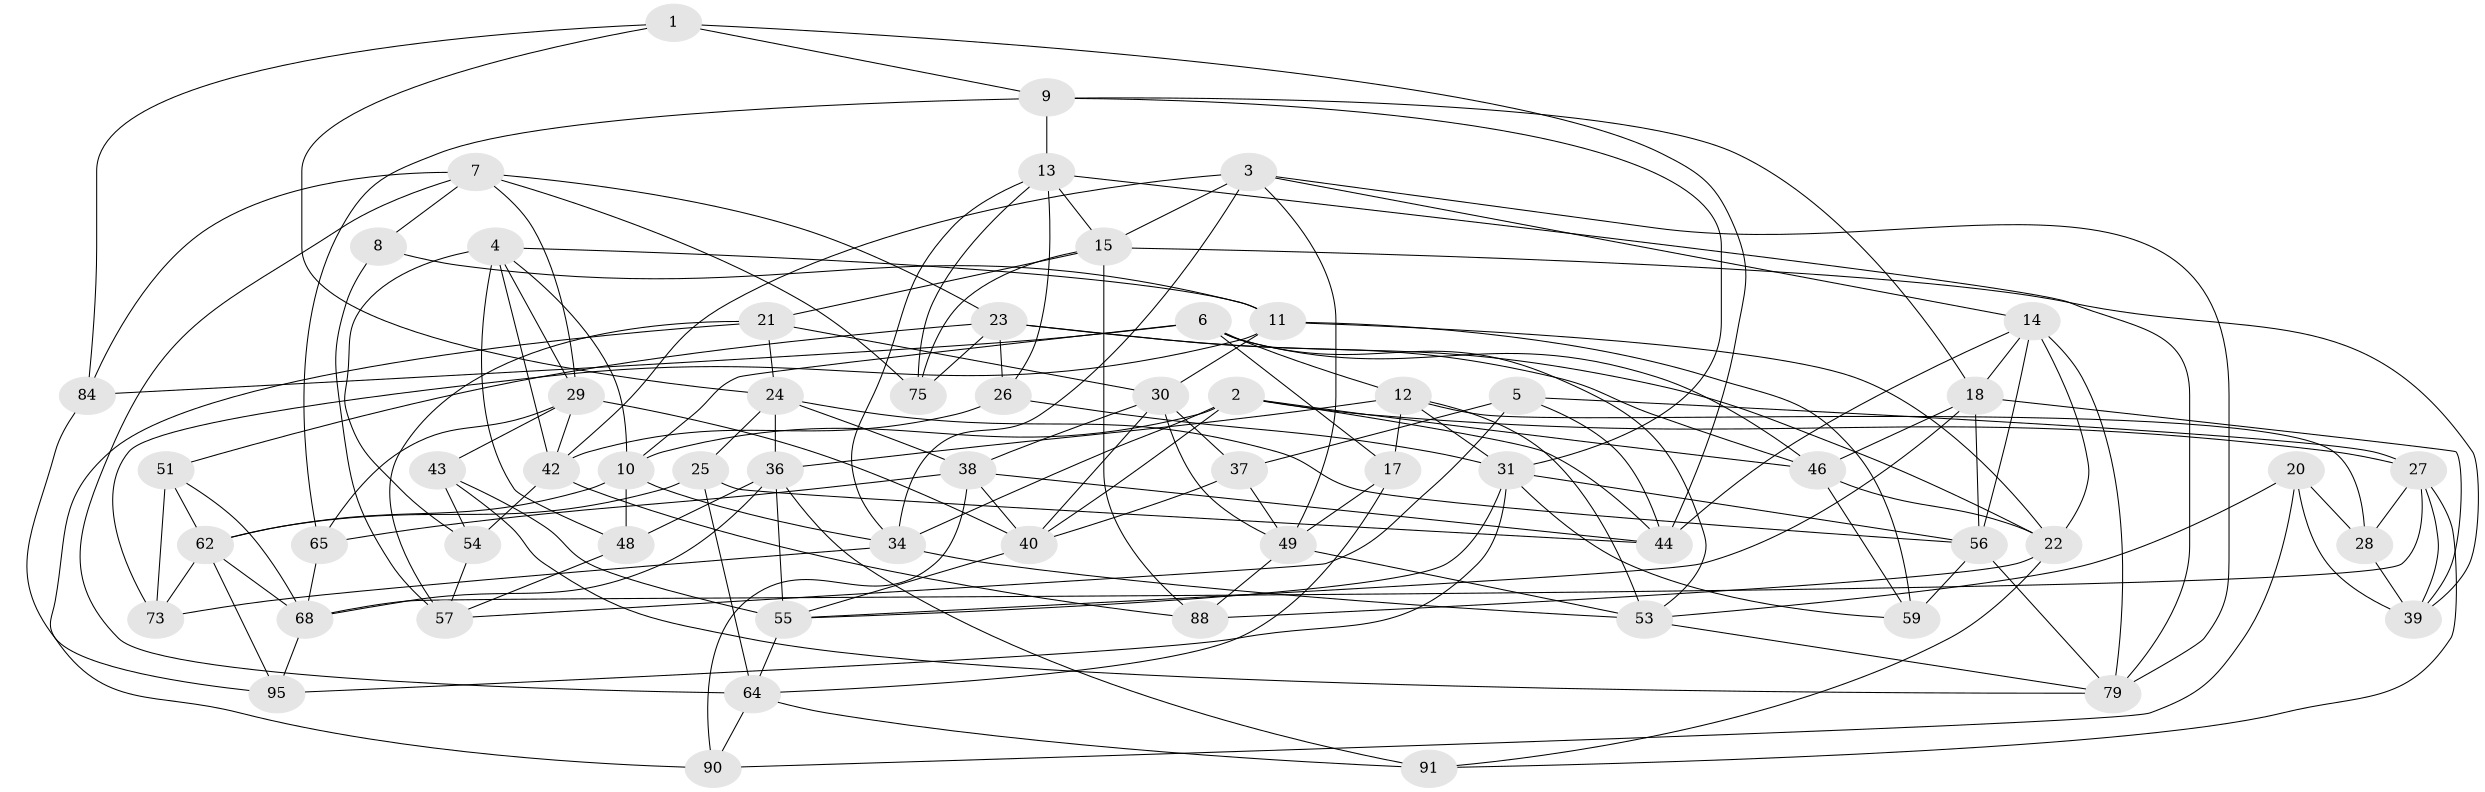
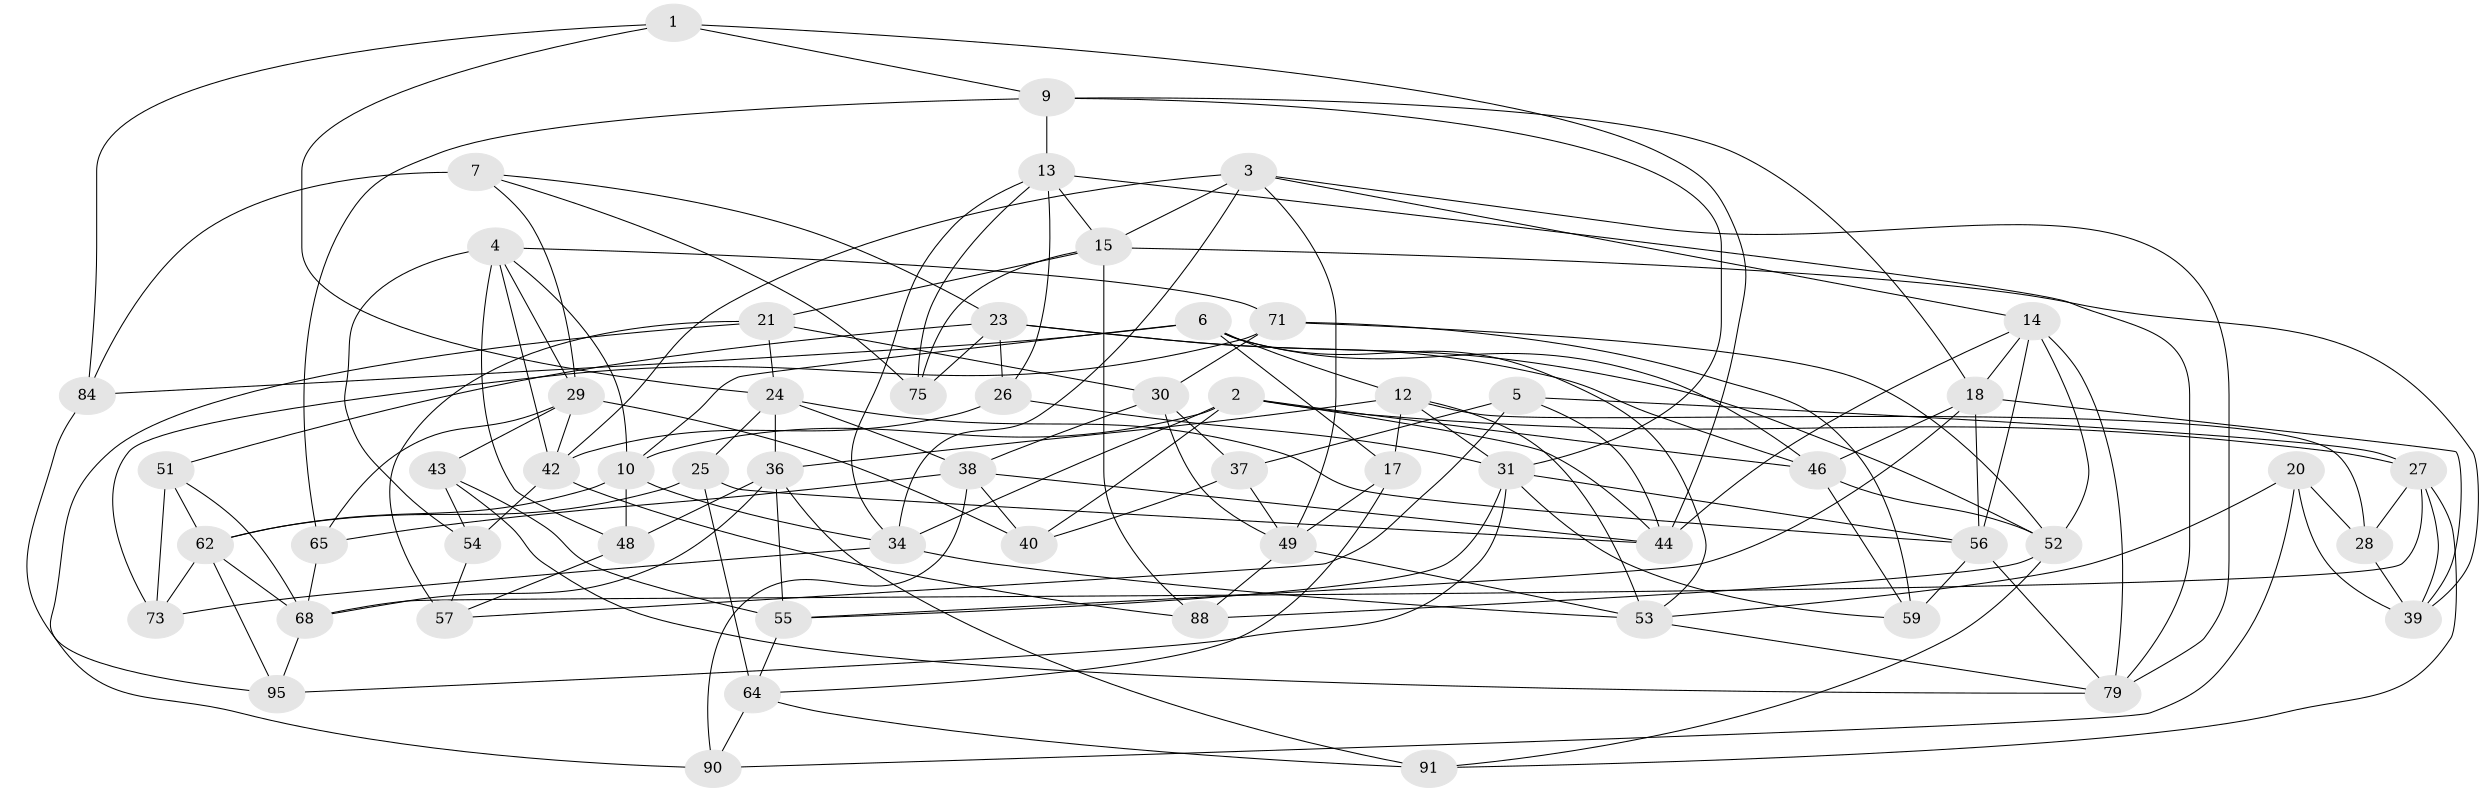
(378, 247) -> none
(1278, 321) -> (1278, 321)
(1095, 471) -> none
(2054, 545) -> (2054, 545)
(940, 572) -> none
(105, 623) -> none
